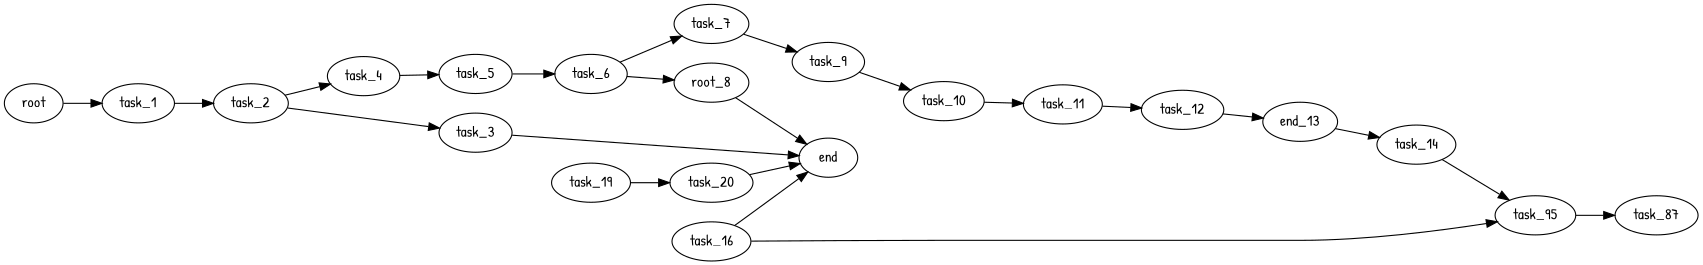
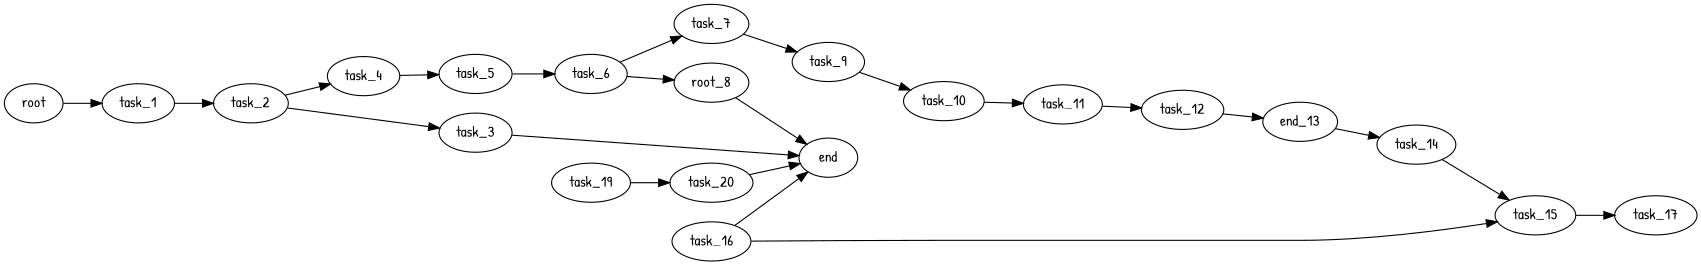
(1535, 215) -> (1535, 215)
(1657, 215) -> (1656, 215)
